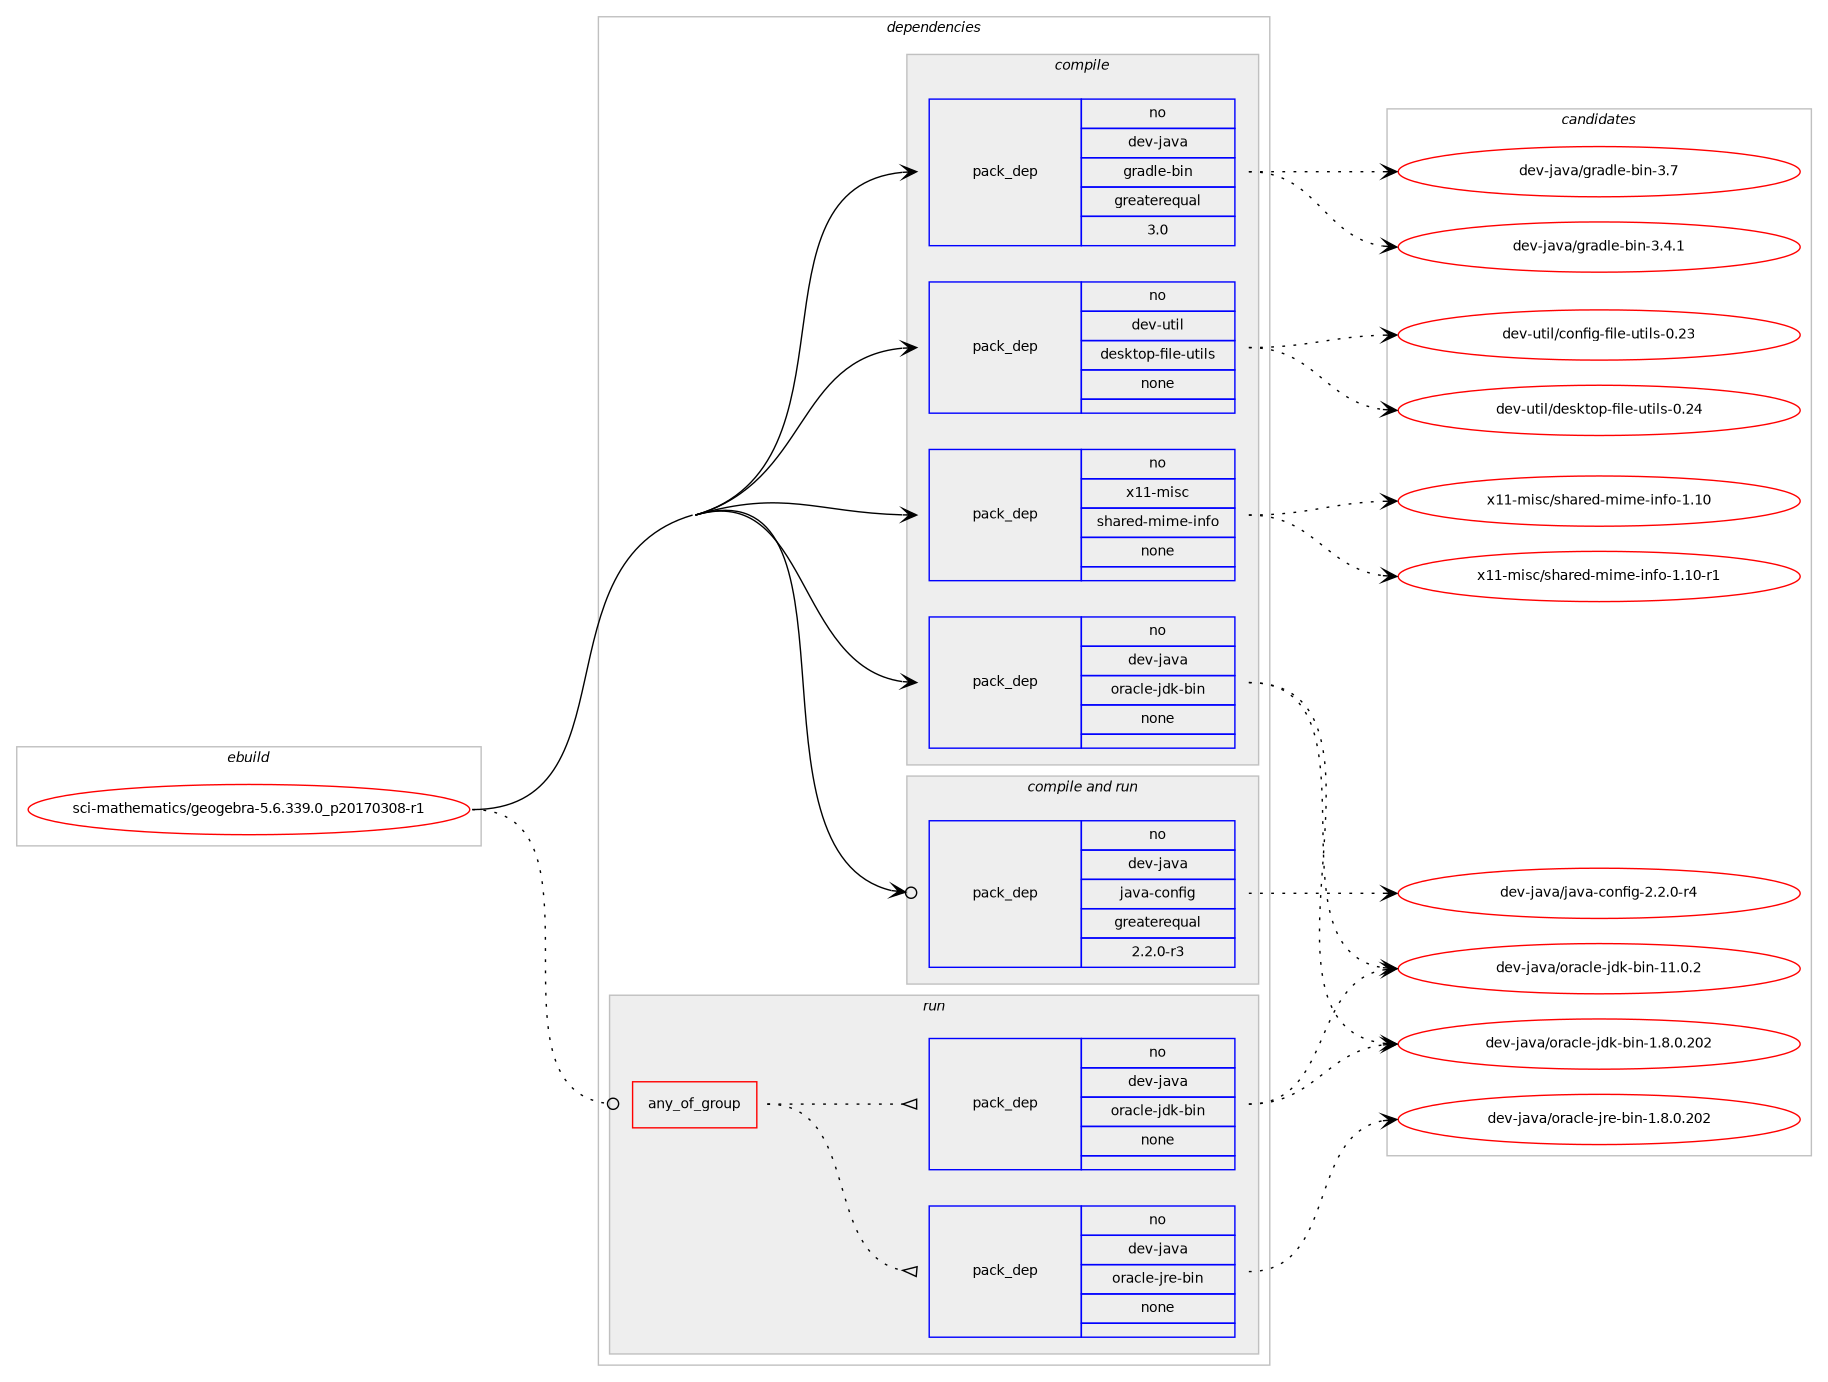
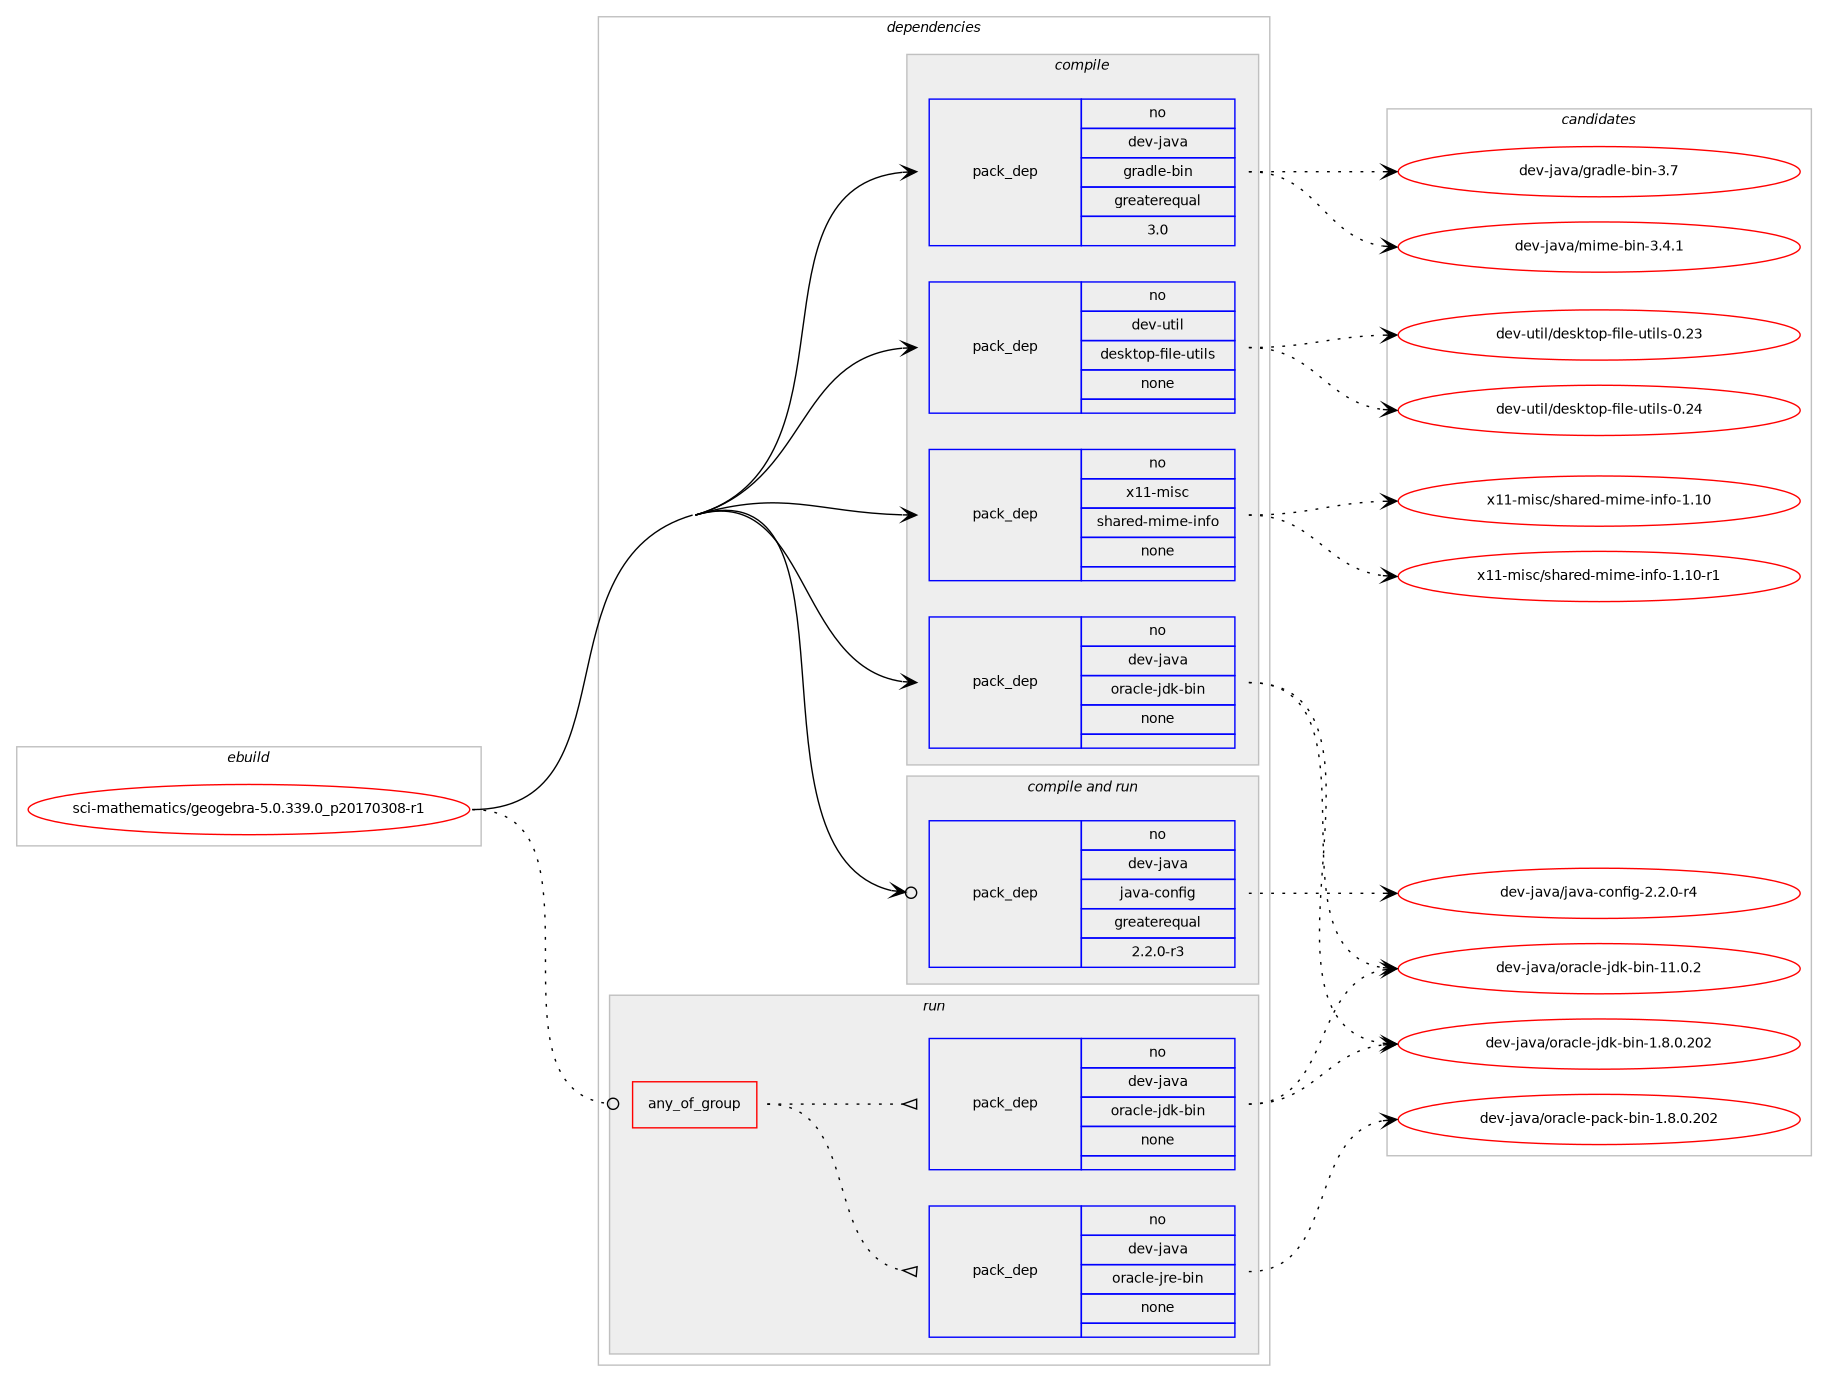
(1599, 247) -> (1599, 247)
(1599, 335) -> (1599, 335)
(249, 810) -> (249, 810)
(1599, 1119) -> (1599, 1119)
